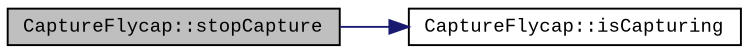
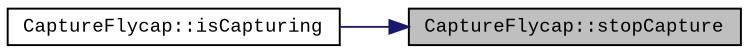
(365, 27) -> (365, 27)
